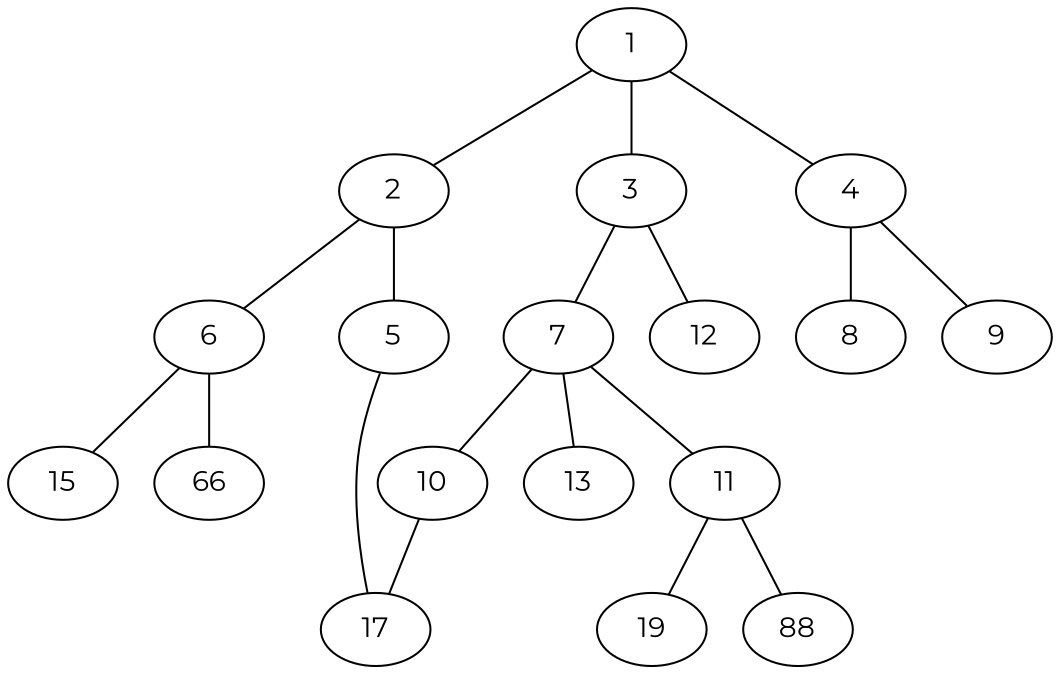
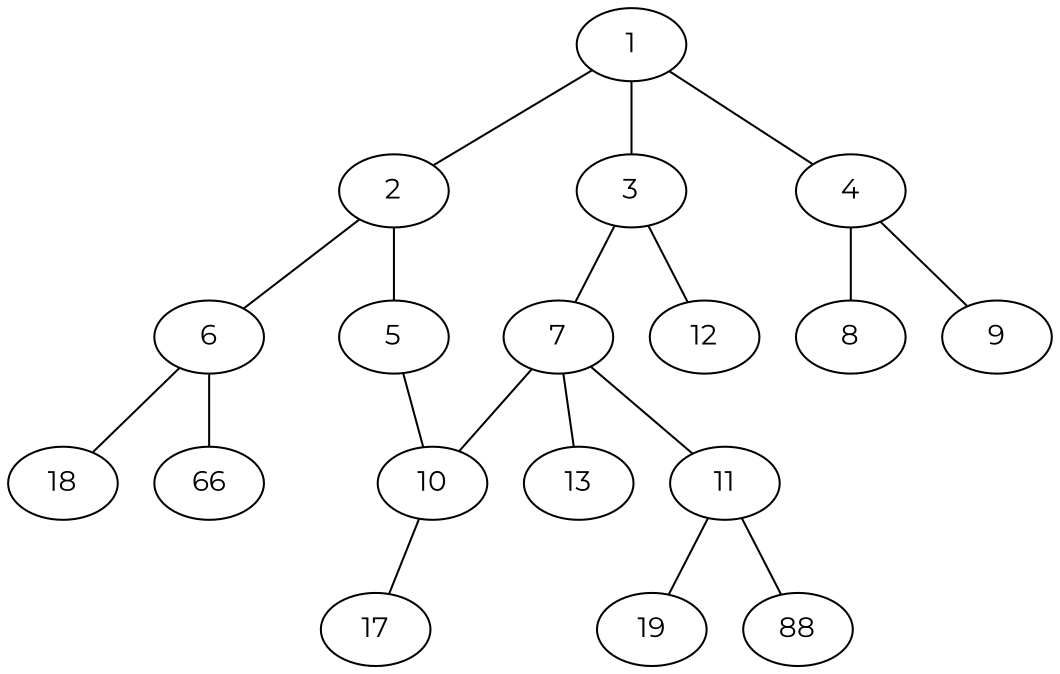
(356, 482) -> (413, 410)
(63, 483) -> (63, 483)
